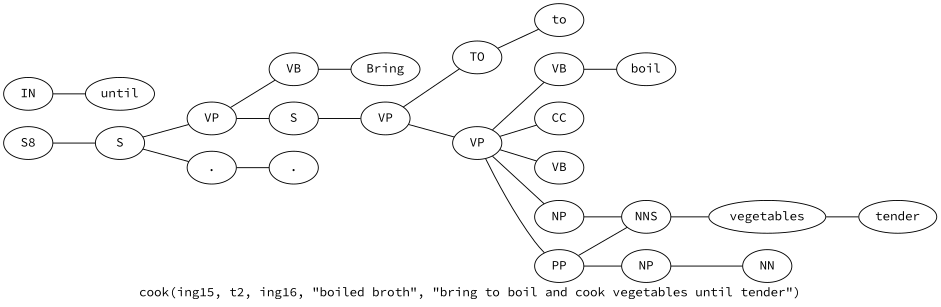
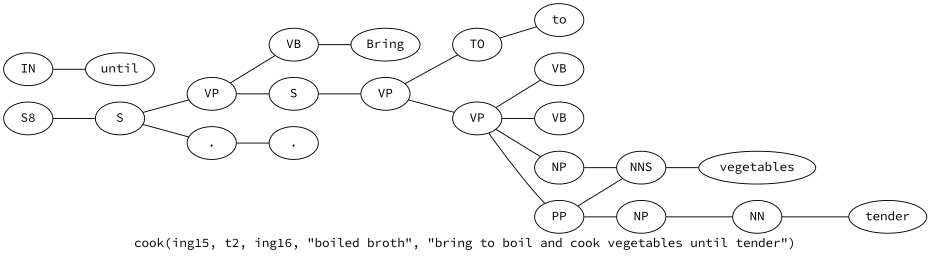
(646, 69) -> none
(559, 118) -> none
(842, 217) -> (815, 217)
